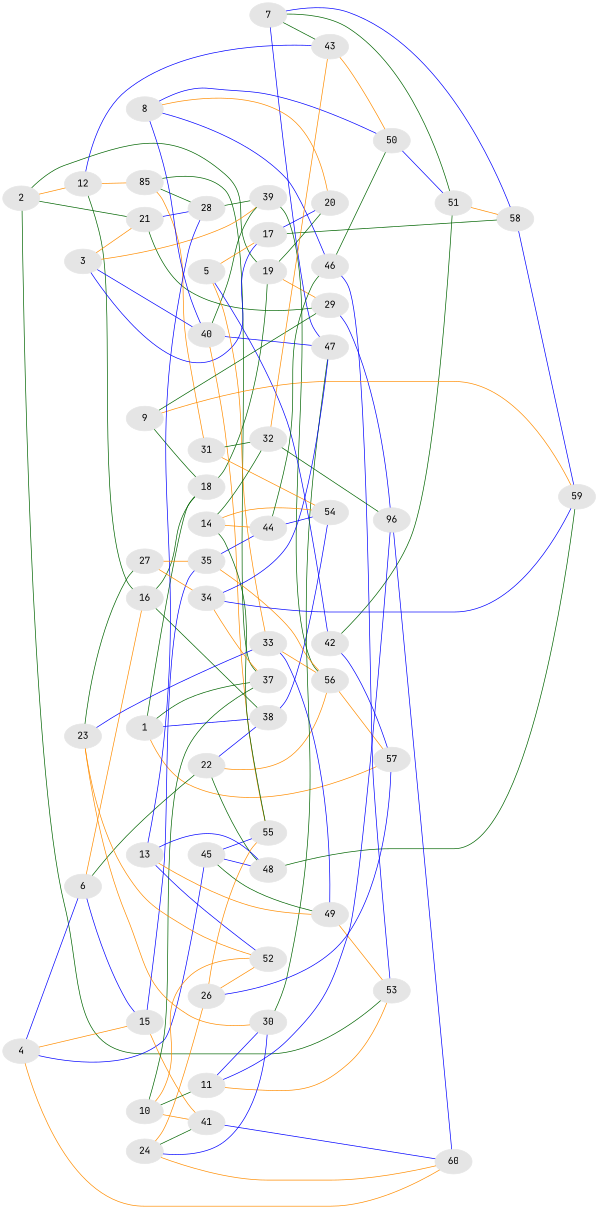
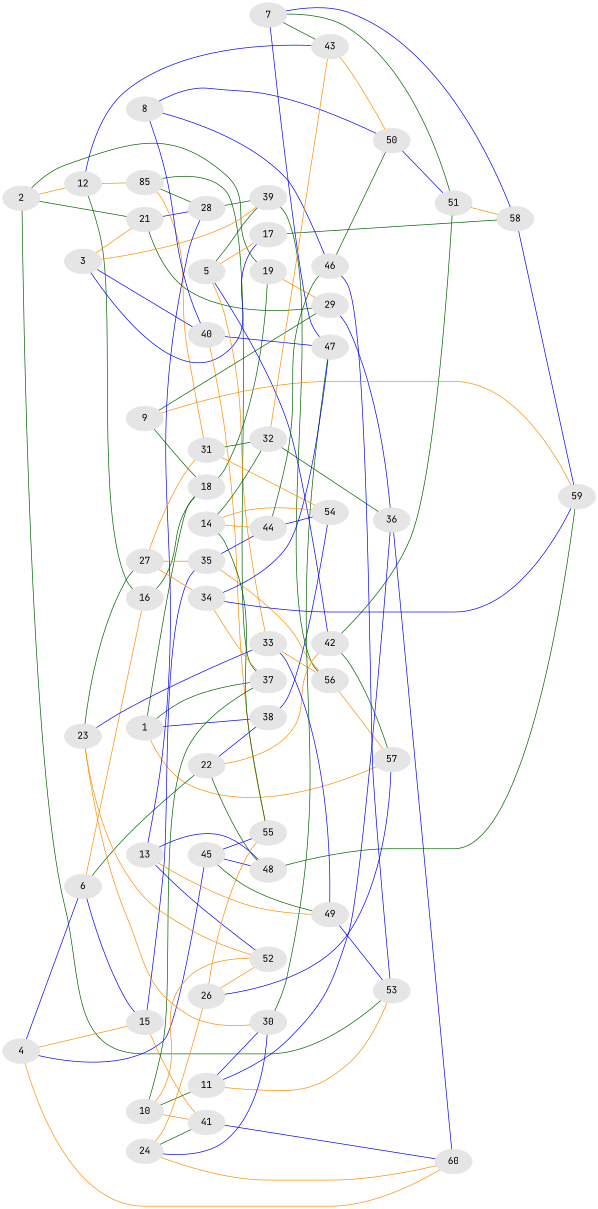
(330, 203) -> none
(233, 264) -> (233, 238)
none -> (171, 498)
(392, 520) -> (392, 520)
(207, 658) -> none
(366, 694) -> (366, 694)
(292, 754) -> (294, 728)
(361, 953) -> (361, 953)
